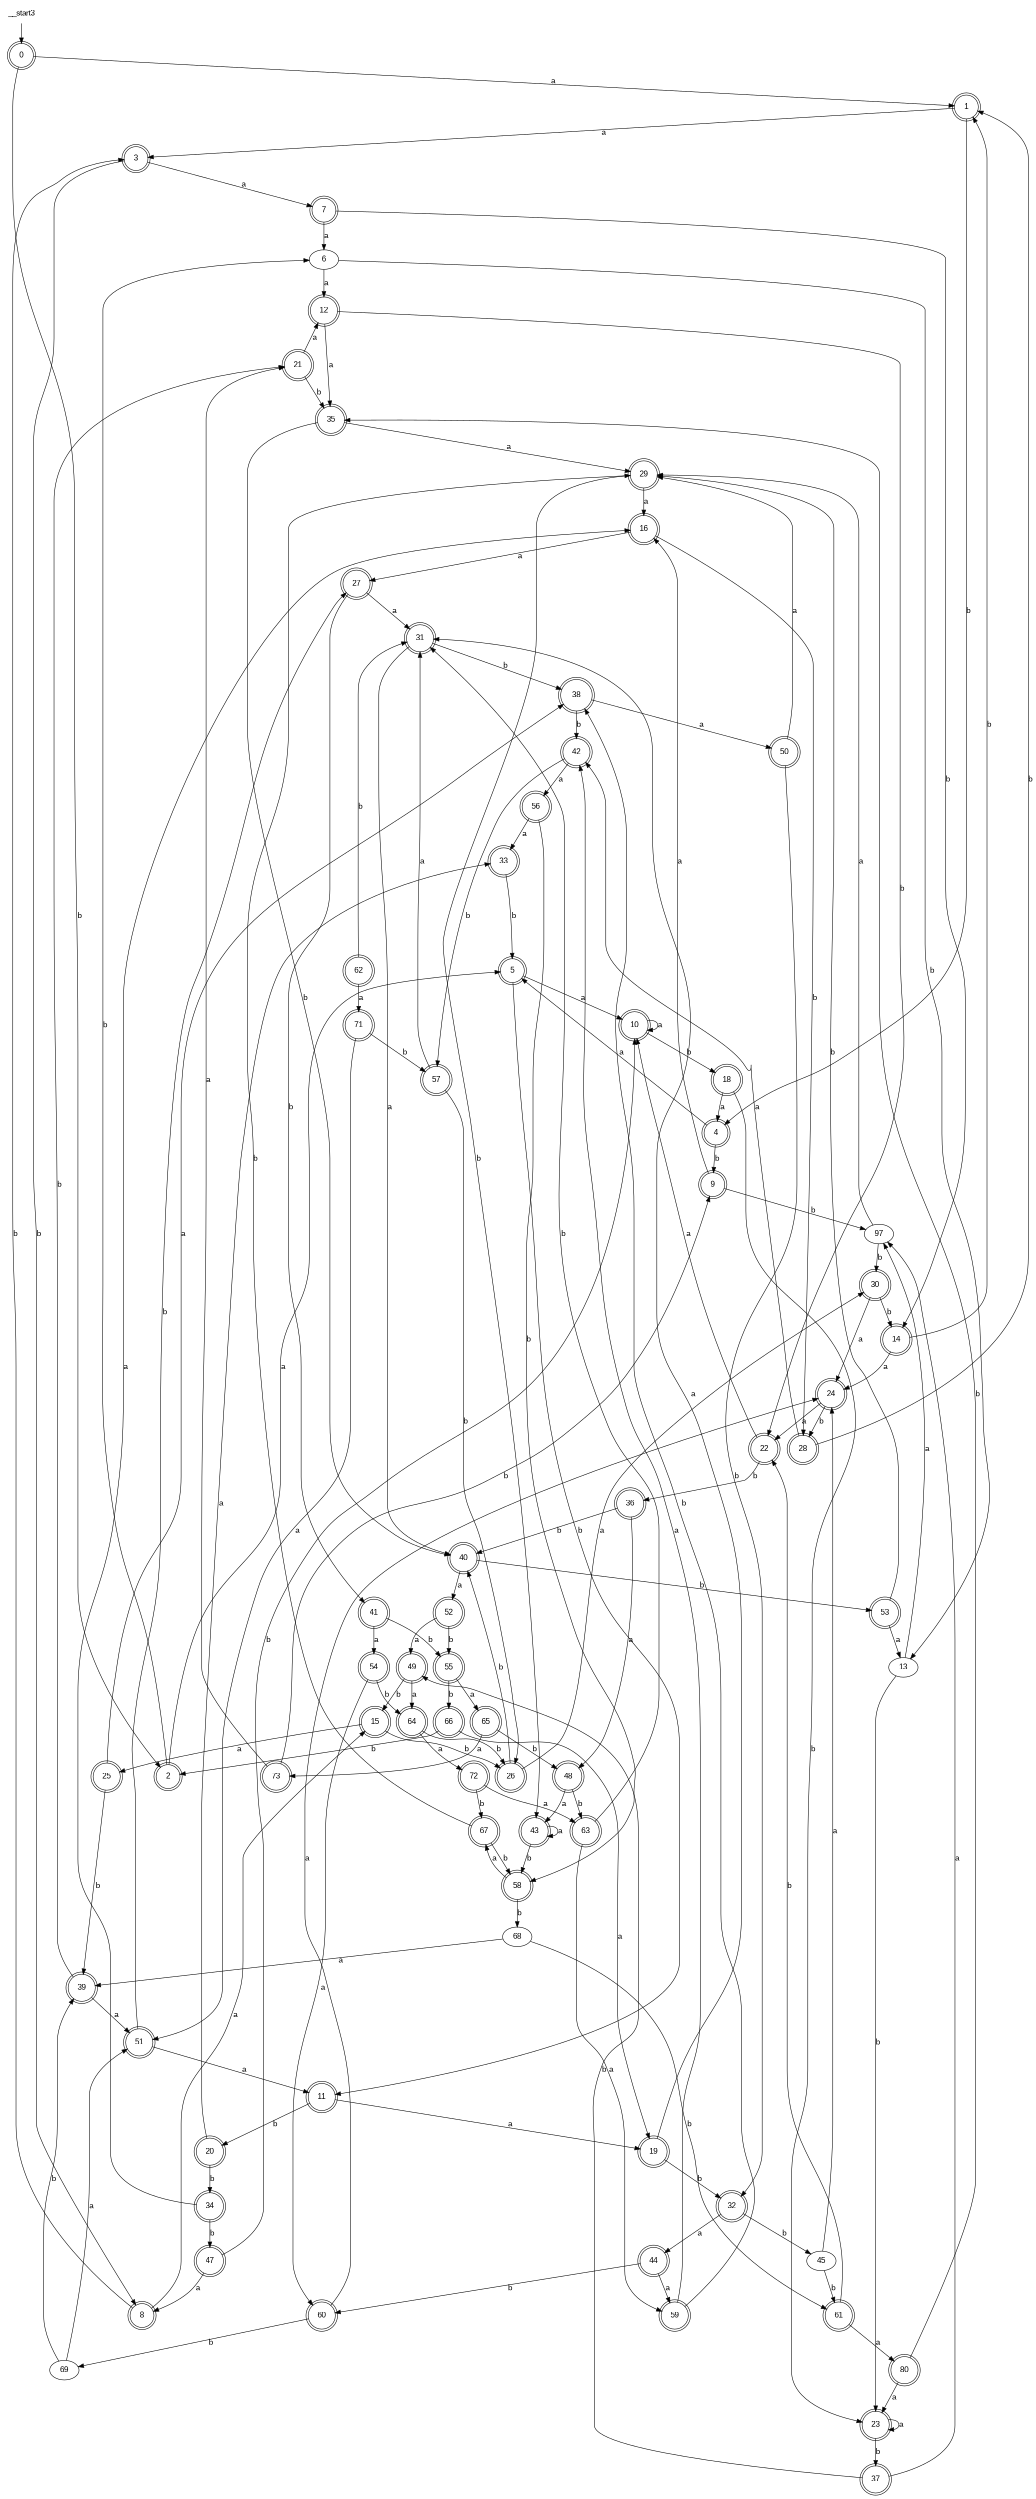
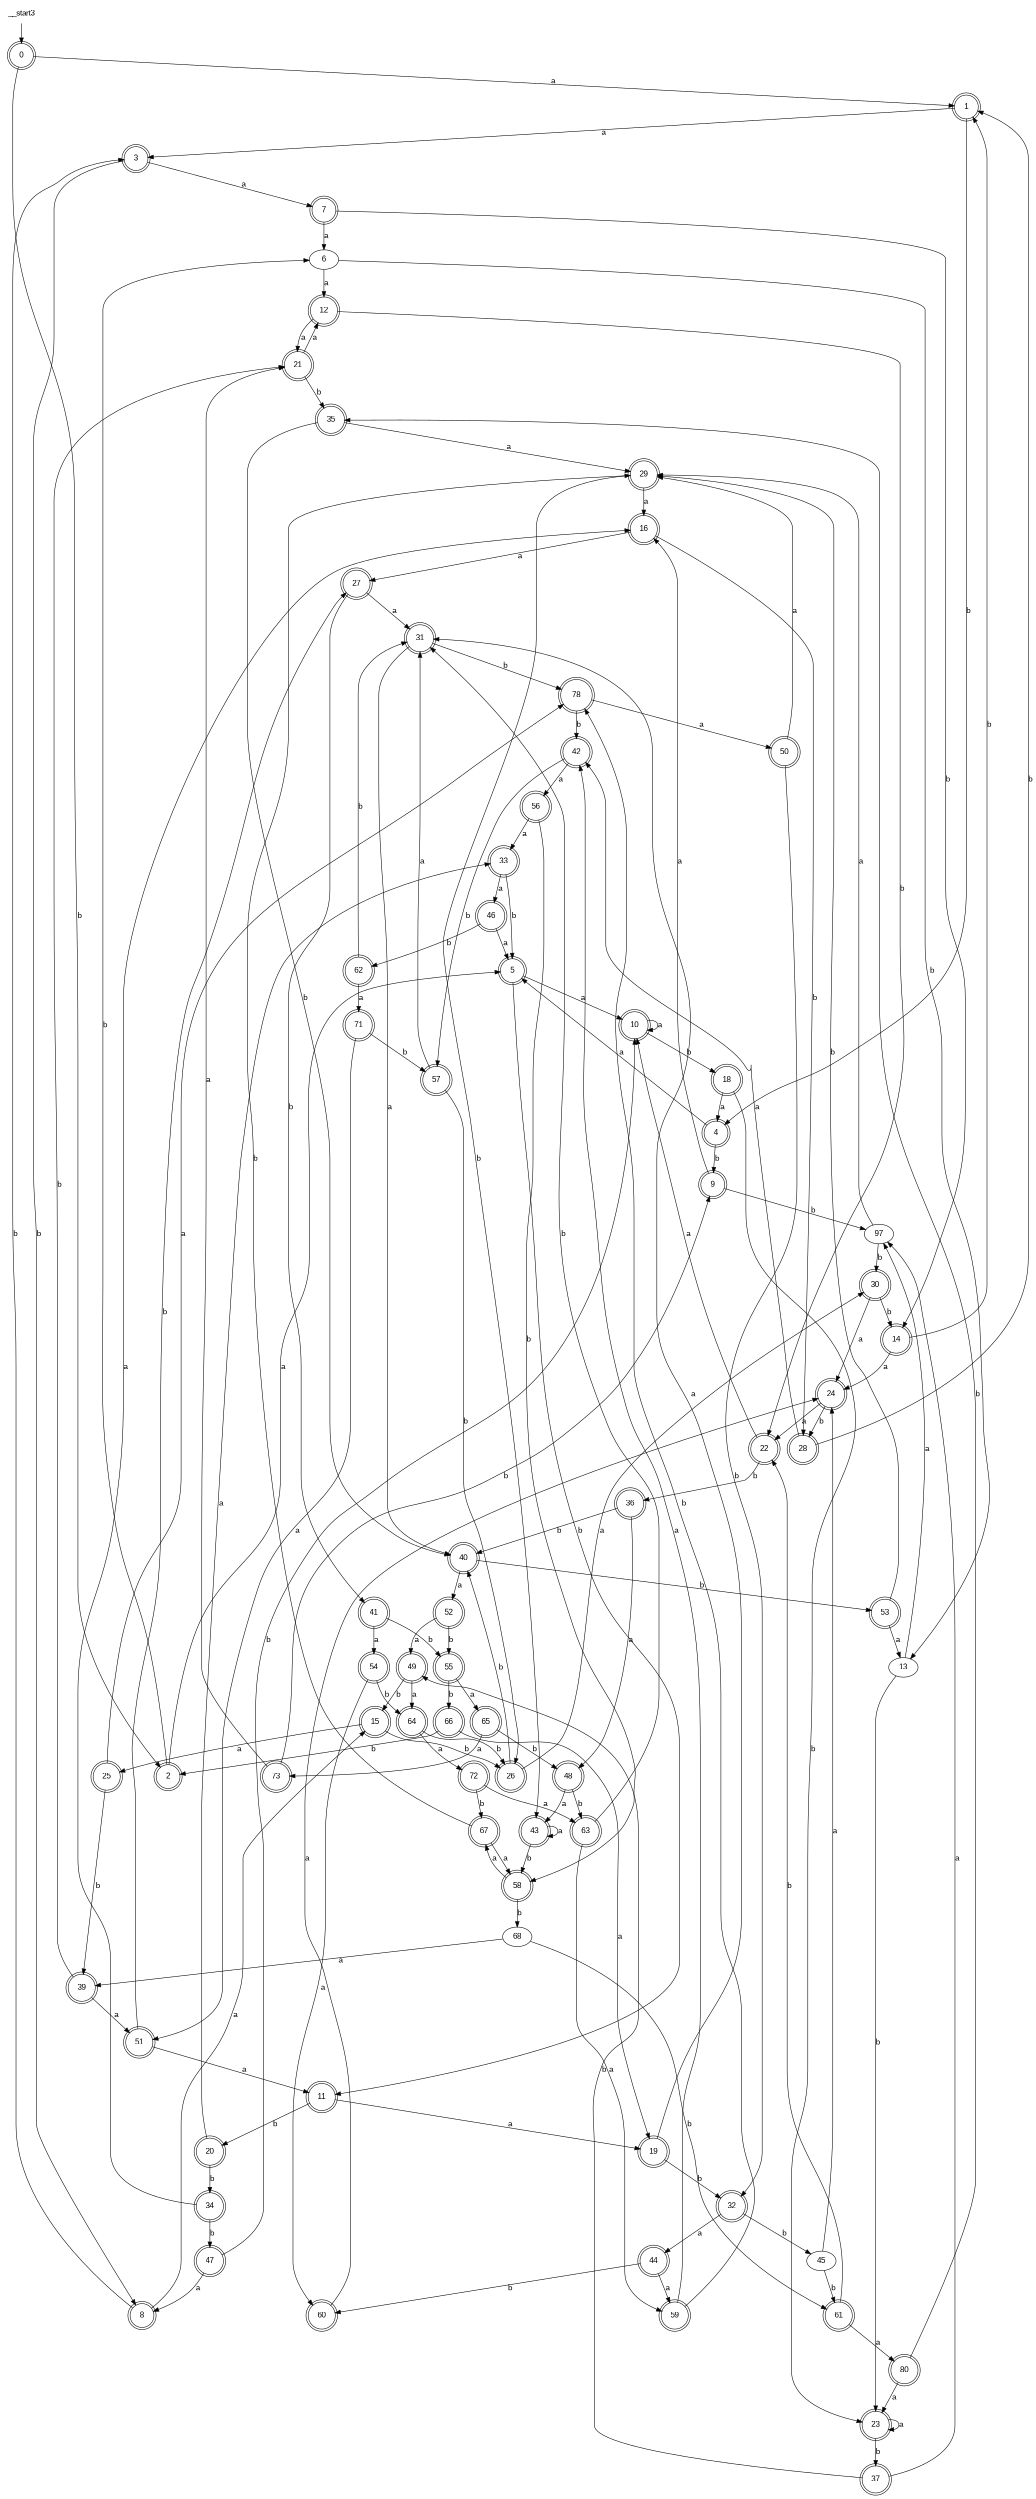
(327, 362) -> (303, 331)
(576, 695) -> (576, 695)
none -> (491, 916)
(505, 1859) -> (505, 1859)
(64, 2370) -> none
